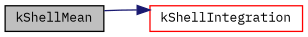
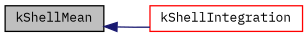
(121, 10) -> (134, 27)
